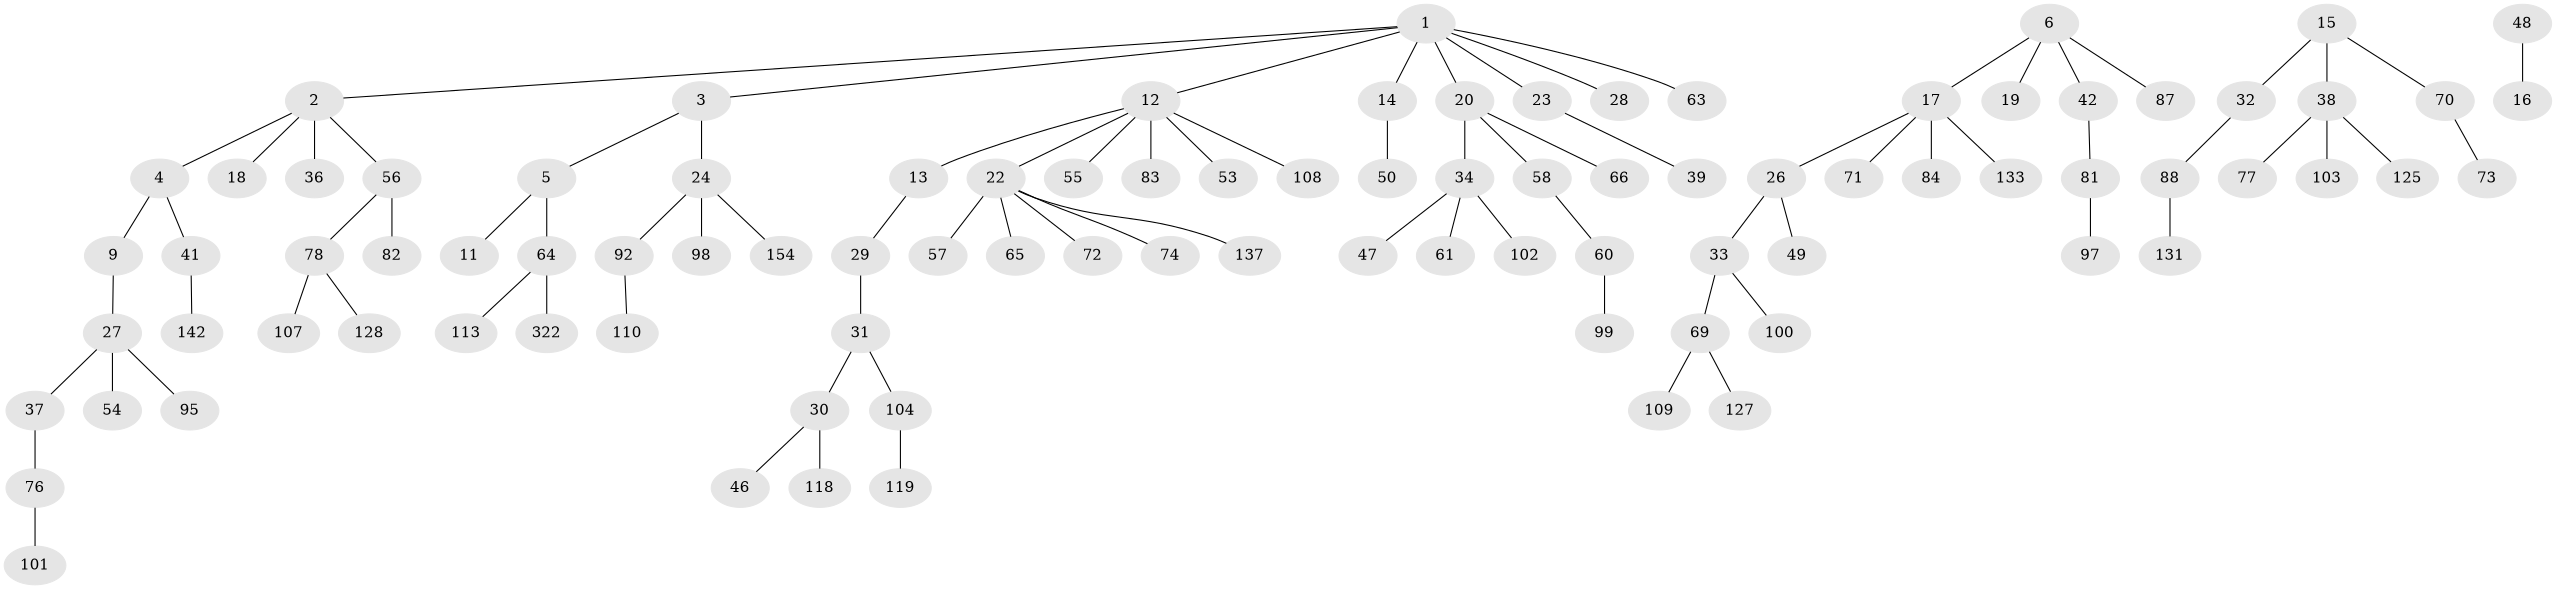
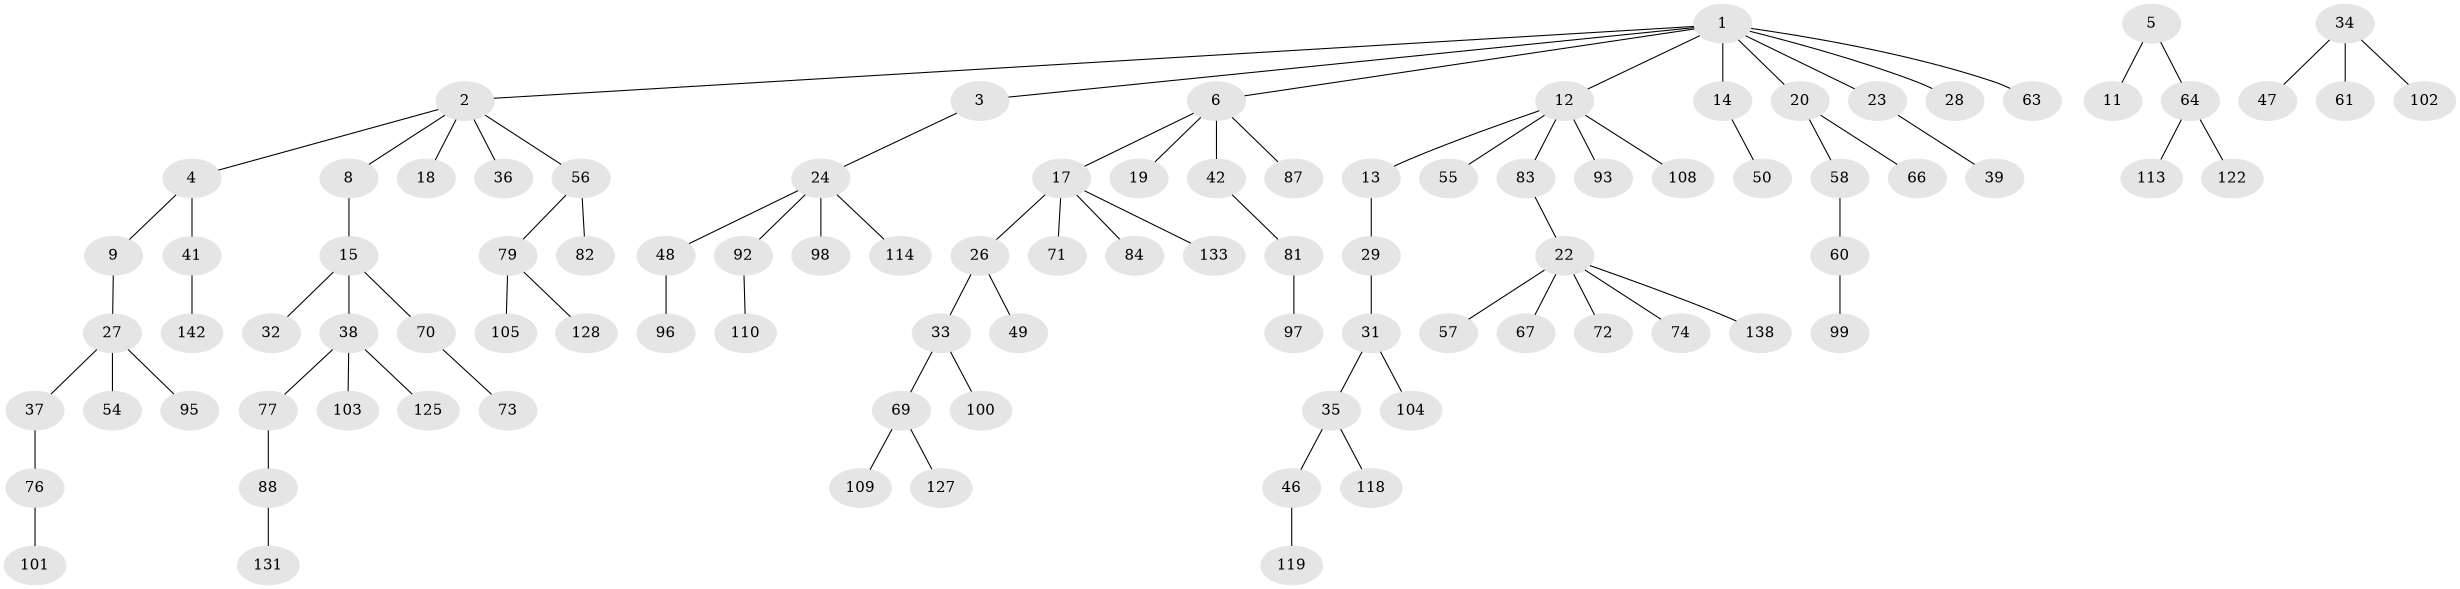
none -> (1470, 62)
(2523, 101) -> (666, 333)
(624, 140) -> none
(1074, 140) -> (1545, 217)
(1465, 140) -> none
(2208, 140) -> (268, 449)
none -> (349, 178)
(1228, 178) -> (1603, 178)
none -> (744, 217)
(315, 256) -> (508, 256)
(781, 256) -> (900, 256)
(1015, 256) -> (1526, 333)
(1250, 256) -> (1760, 333)
(289, 333) -> (506, 333)
(547, 333) -> (2232, 178)
(820, 411) -> (1331, 411)
(900, 449) -> (1292, 527)
